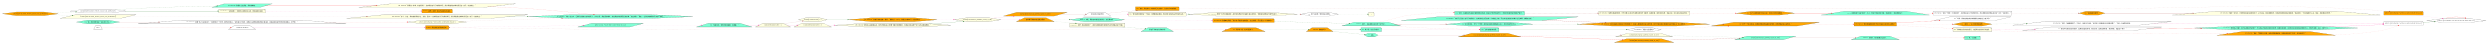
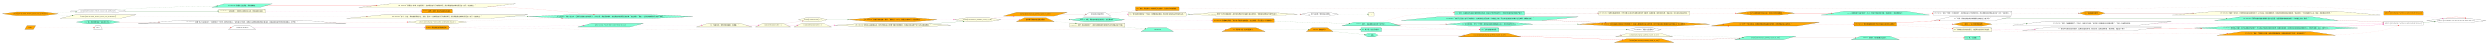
none -> (2276, 19)
(724, 25) -> (724, 25)
none -> (30, 28)
(1157, 30) -> (1157, 30)
